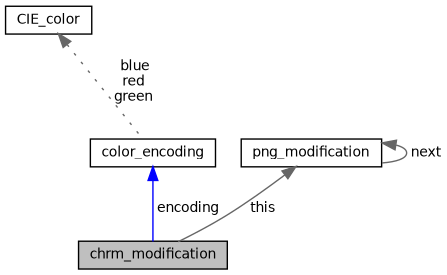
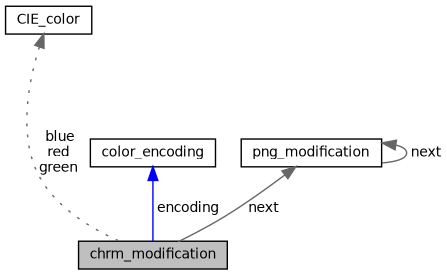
(105, 92) -> (34, 164)
(261, 209) -> (261, 209)
